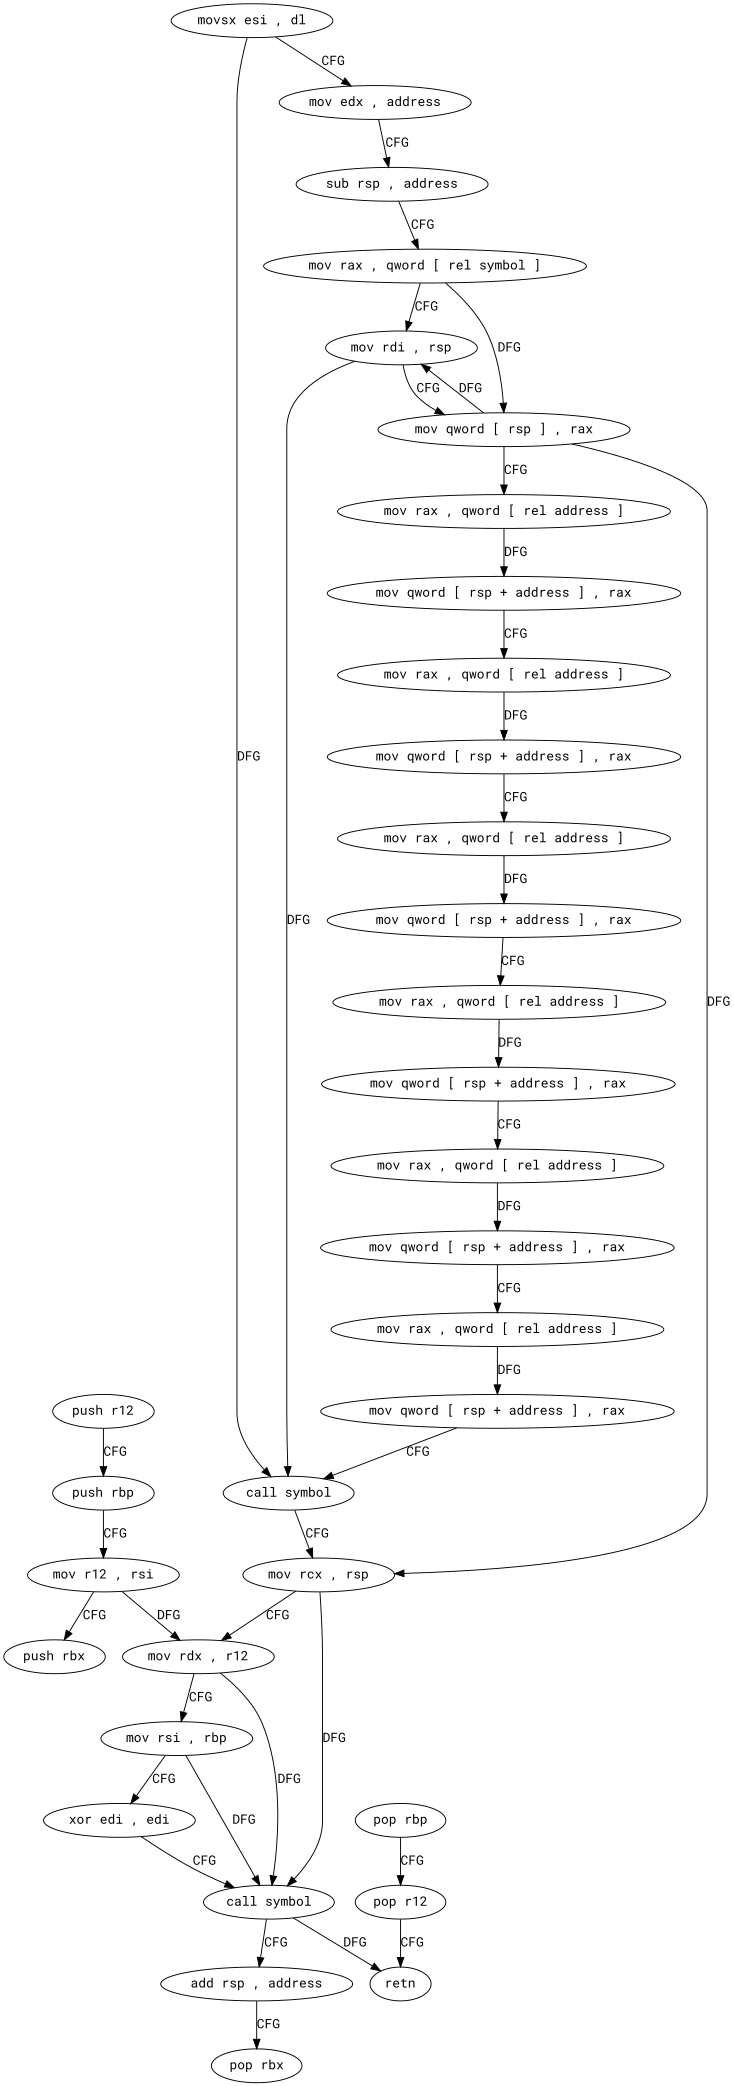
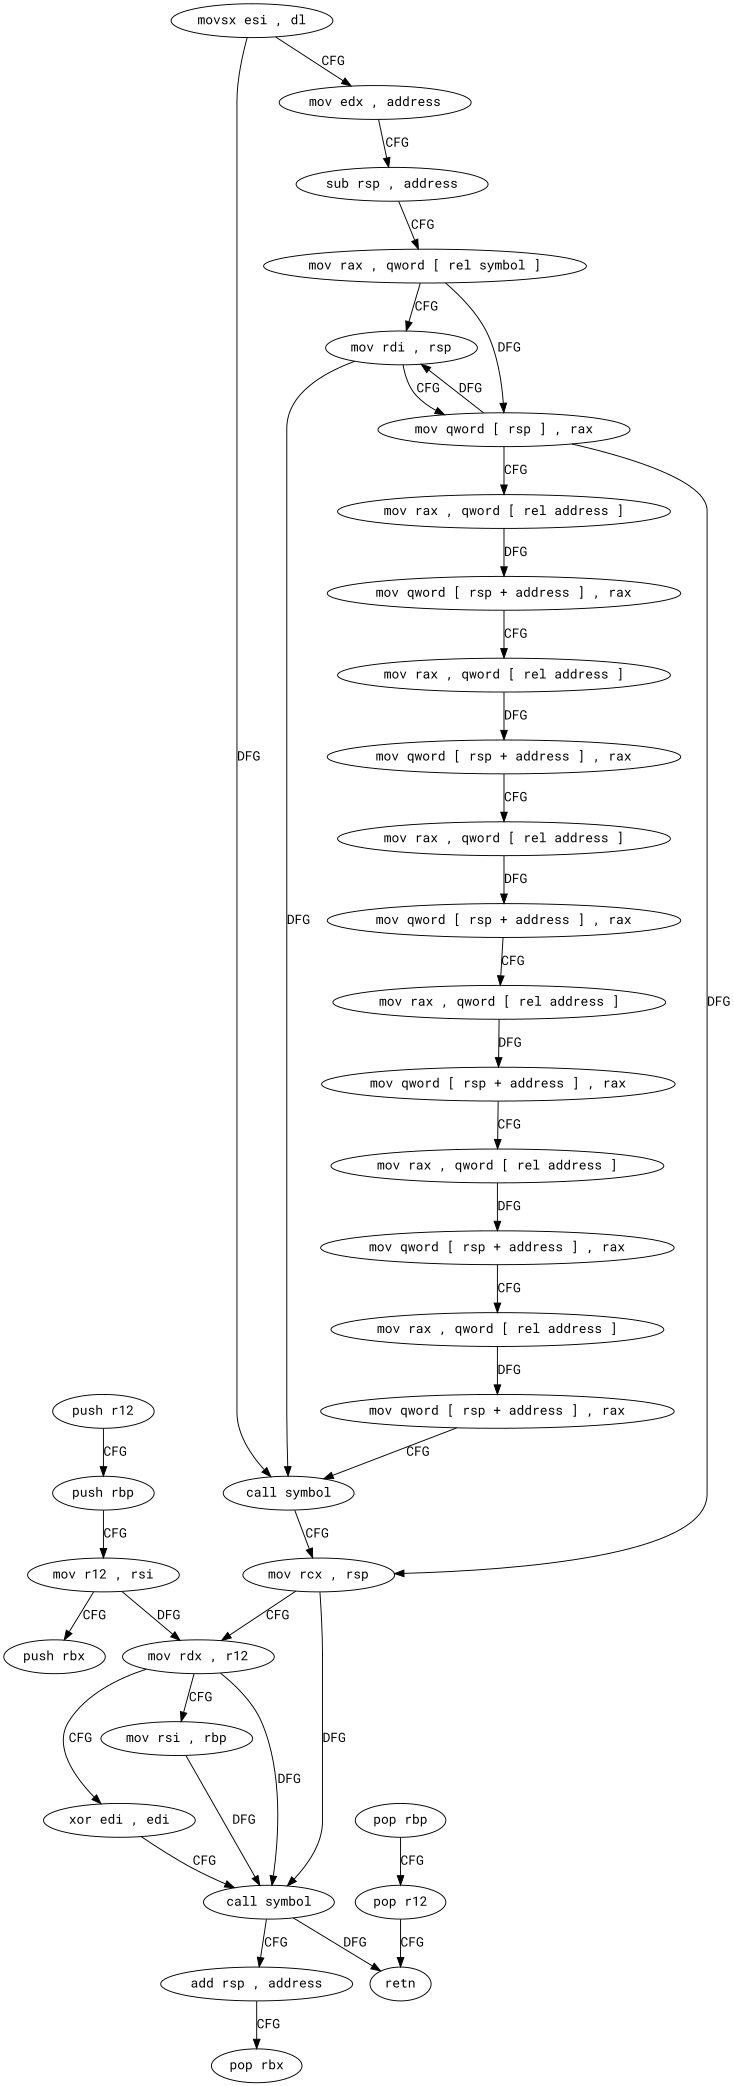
(151, 1776) -> (72, 1718)
